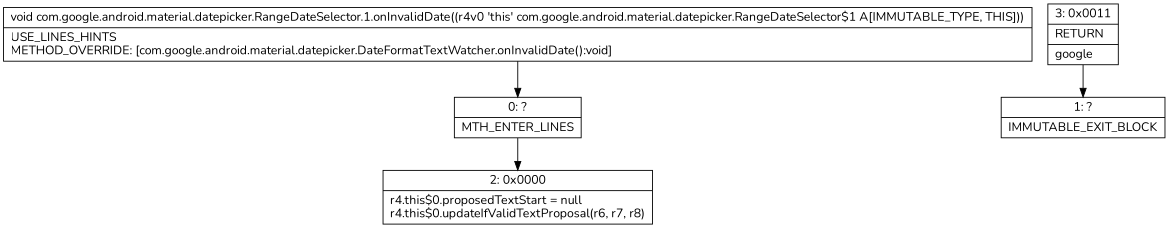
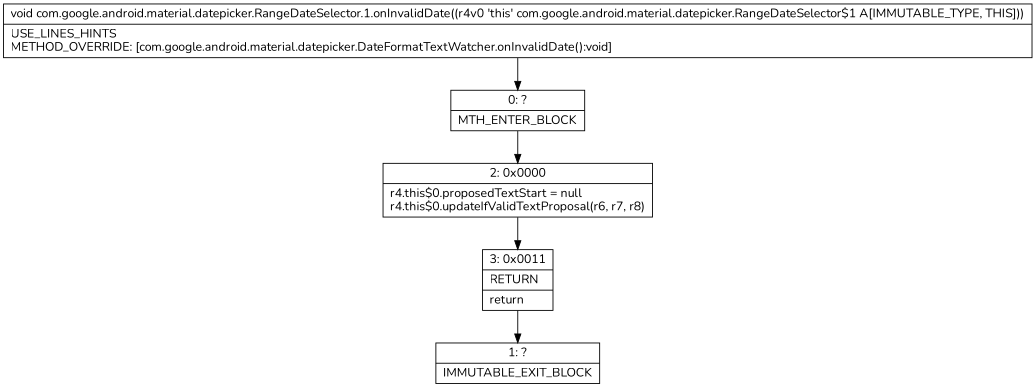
(1074, 54) -> (507, 300)
(518, 127) -> (518, 120)
none -> (518, 229)
